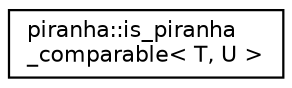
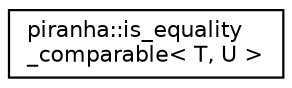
(146, 44) -> (146, 44)
